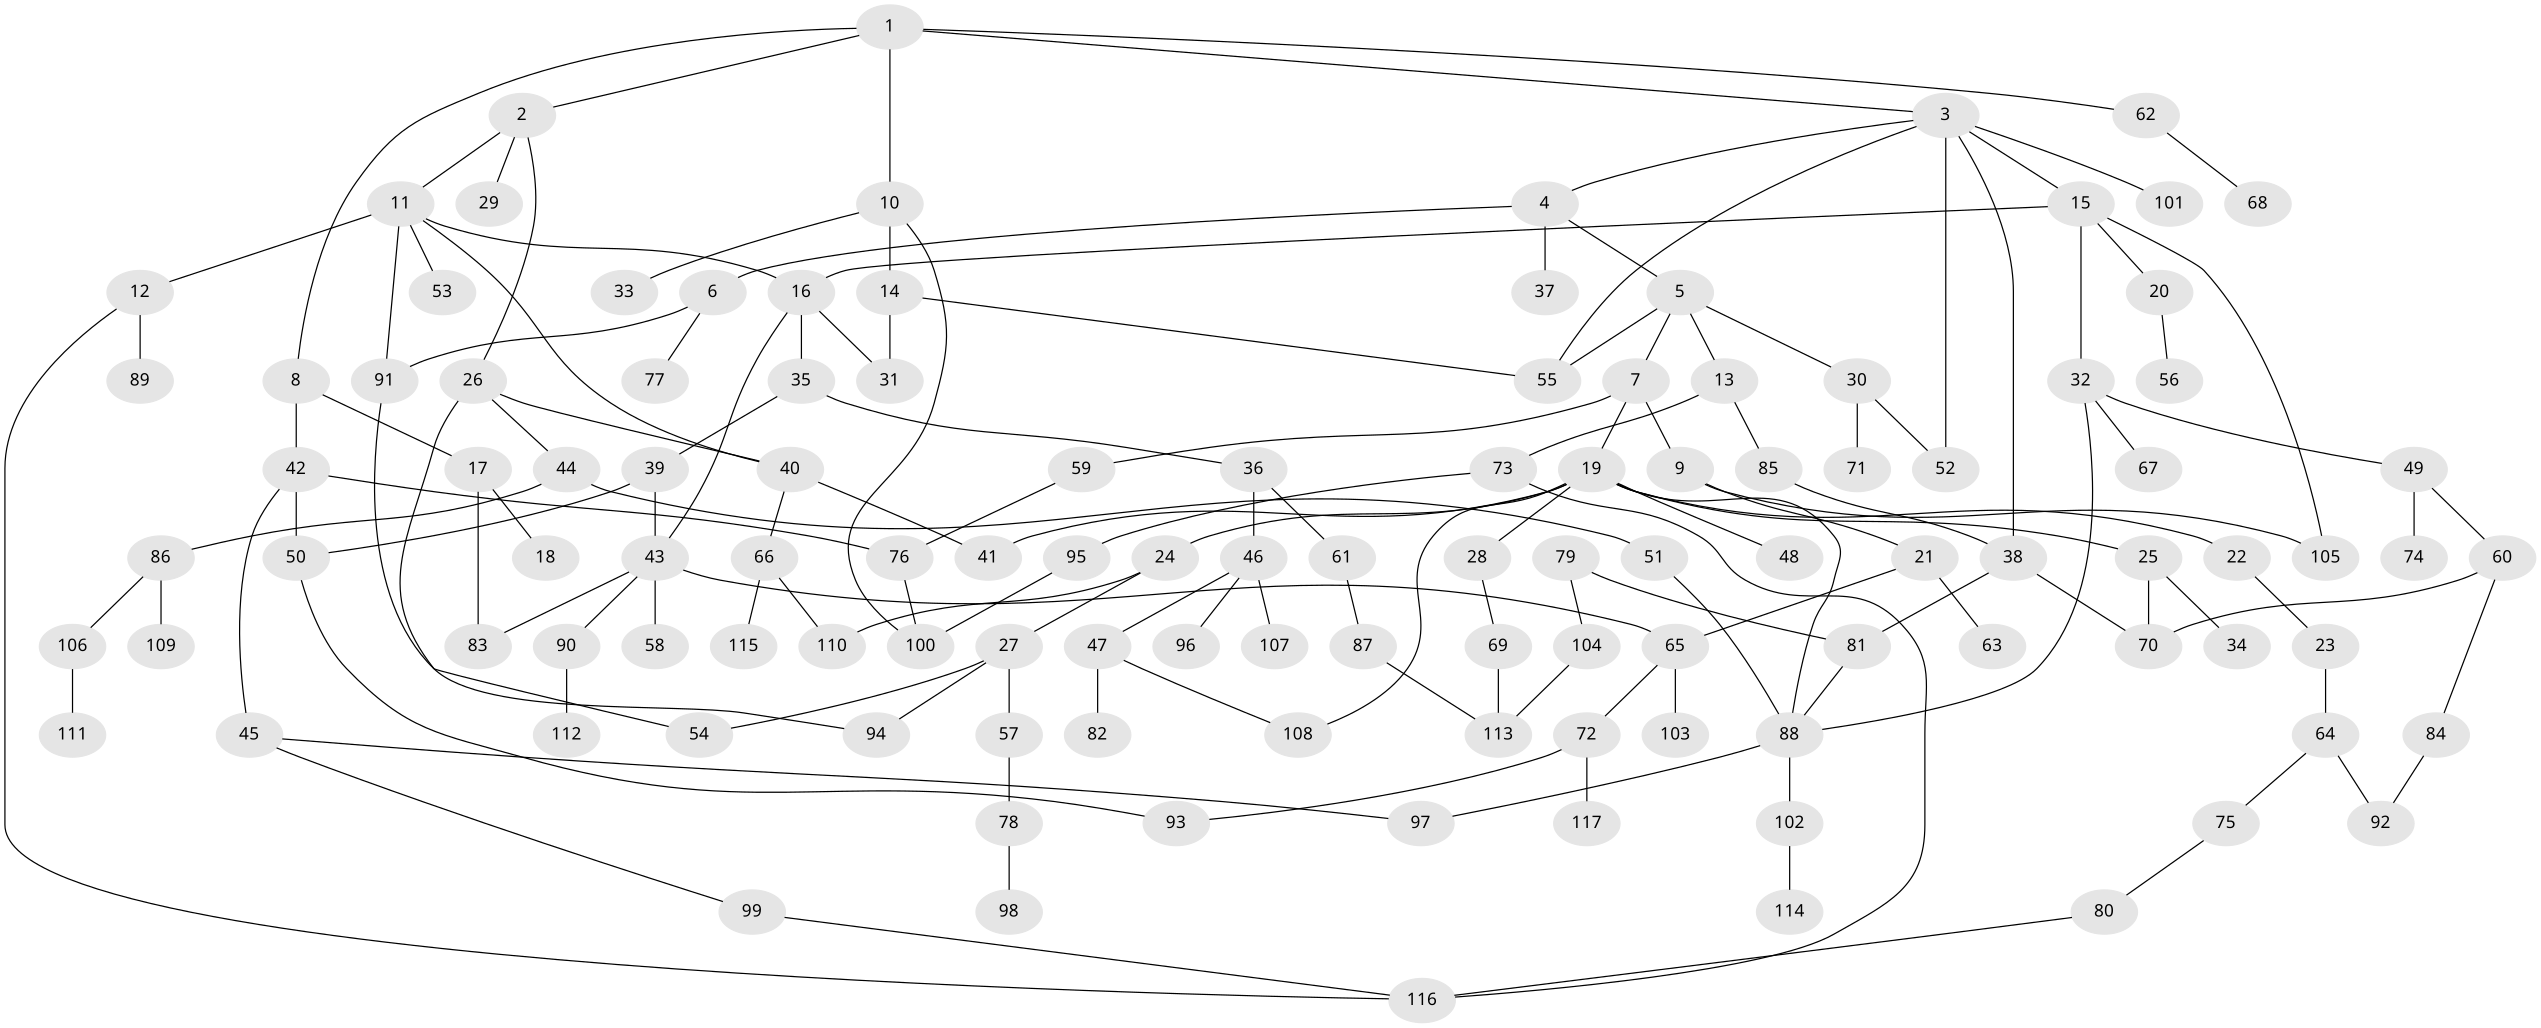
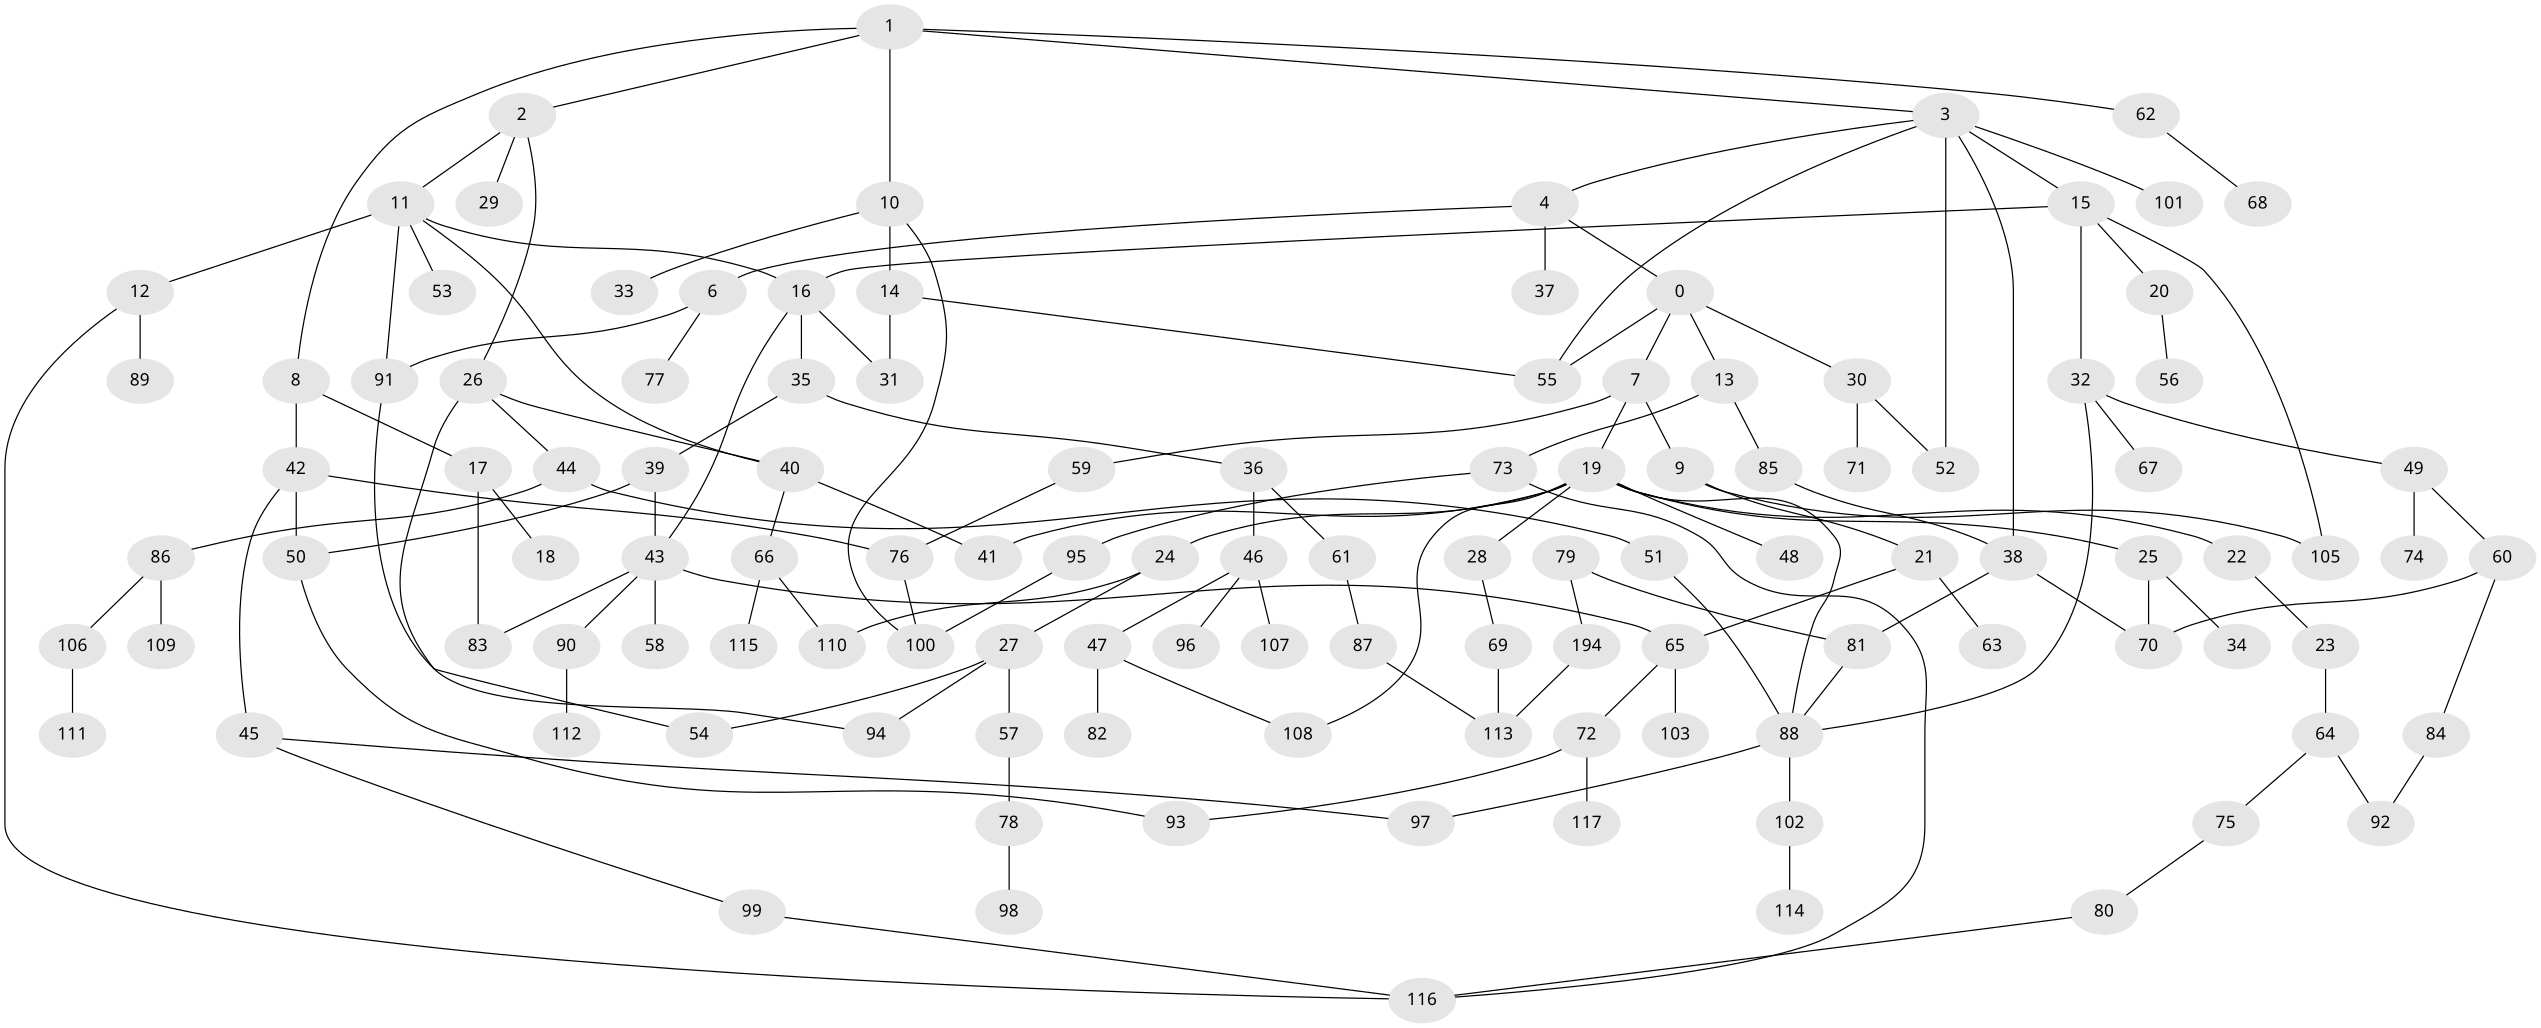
(1680, 293) -> (1680, 293)
(1587, 647) -> (1587, 647)
